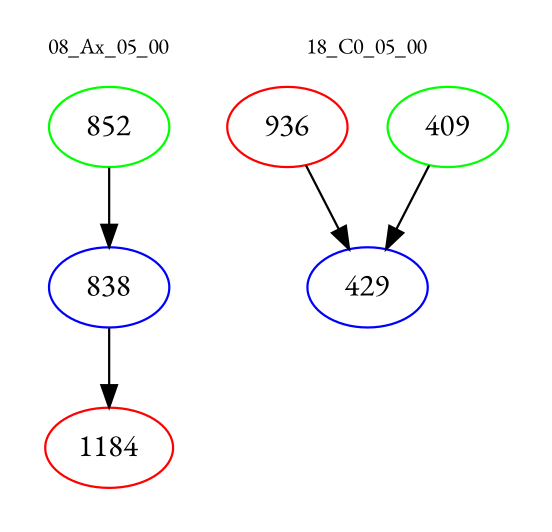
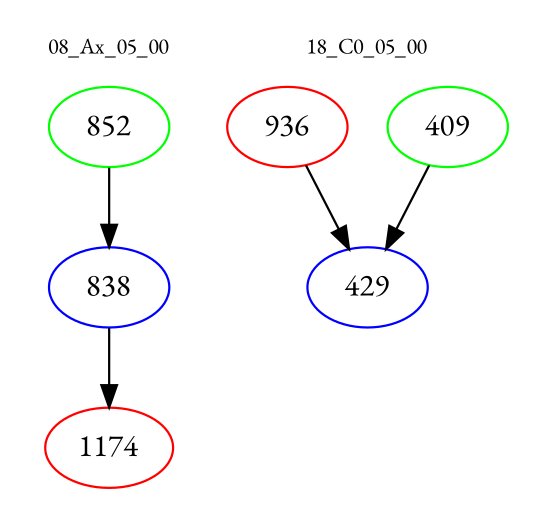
(109, 448) -> (109, 448)
